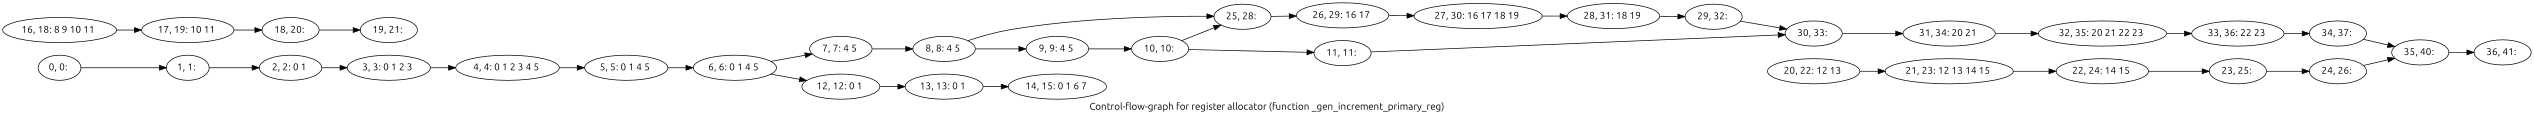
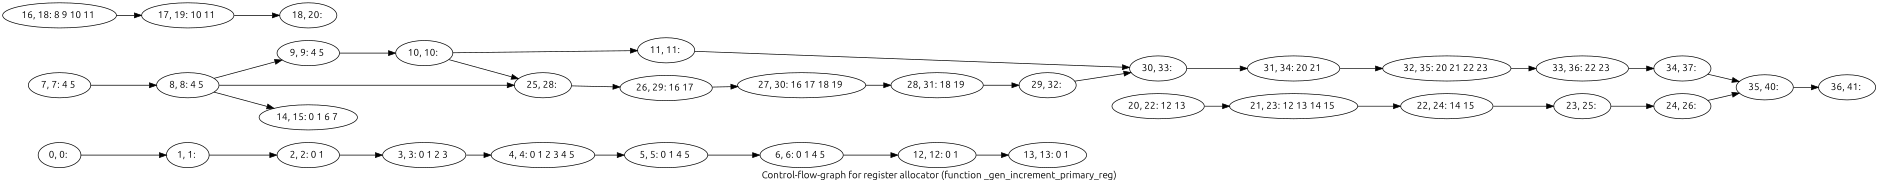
(389, 30) -> none
(788, 58) -> none
(992, 87) -> (241, 99)
